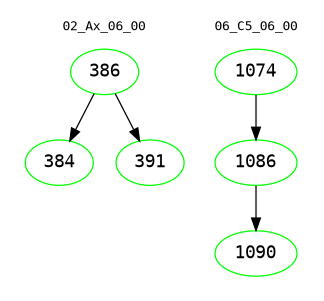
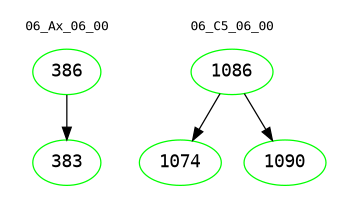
(105, 27) -> (67, 27)
(256, 111) -> (210, 112)
(59, 163) -> (67, 163)
(150, 163) -> none
